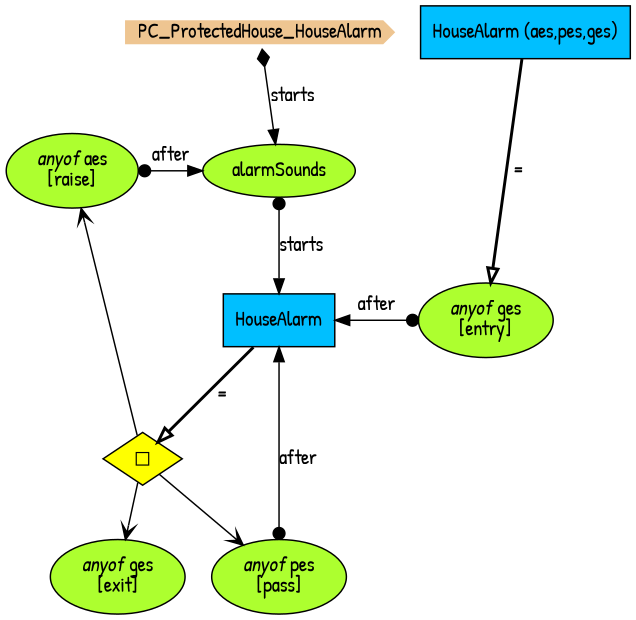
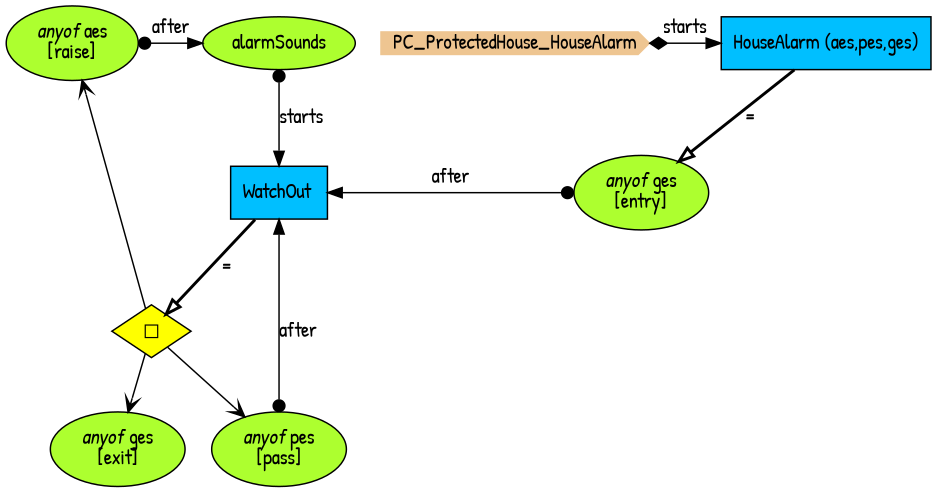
(269, 98) -> (687, 43)
(279, 320) -> (279, 193)
